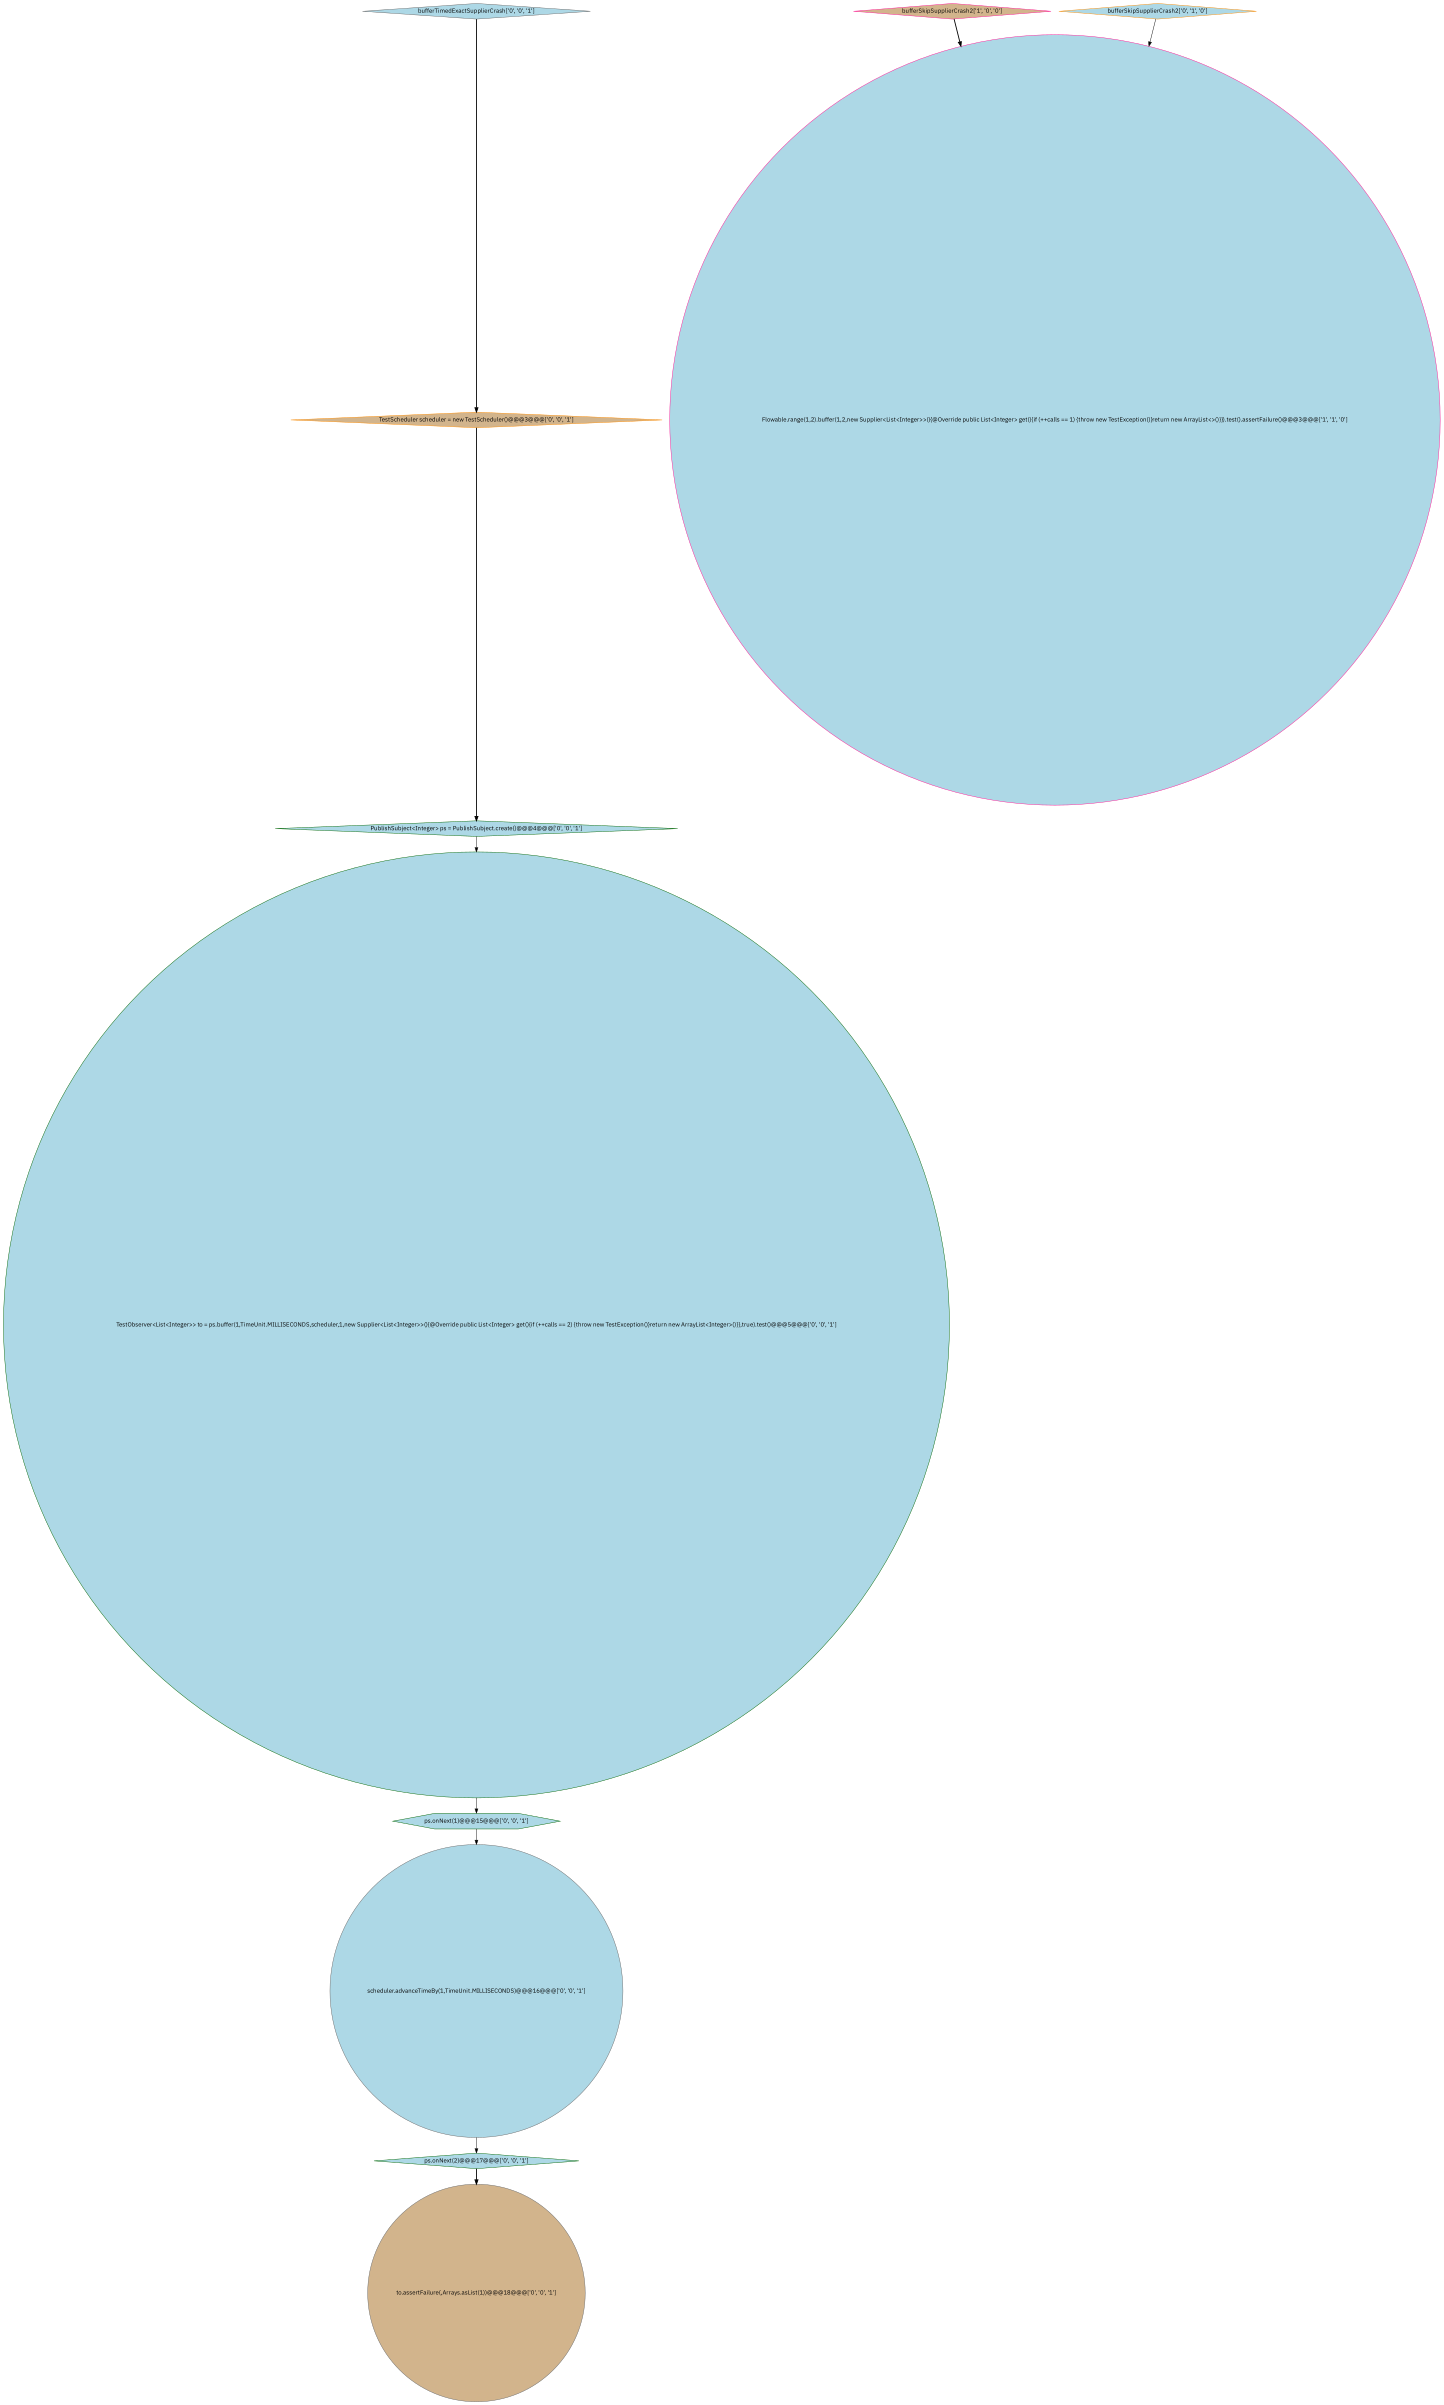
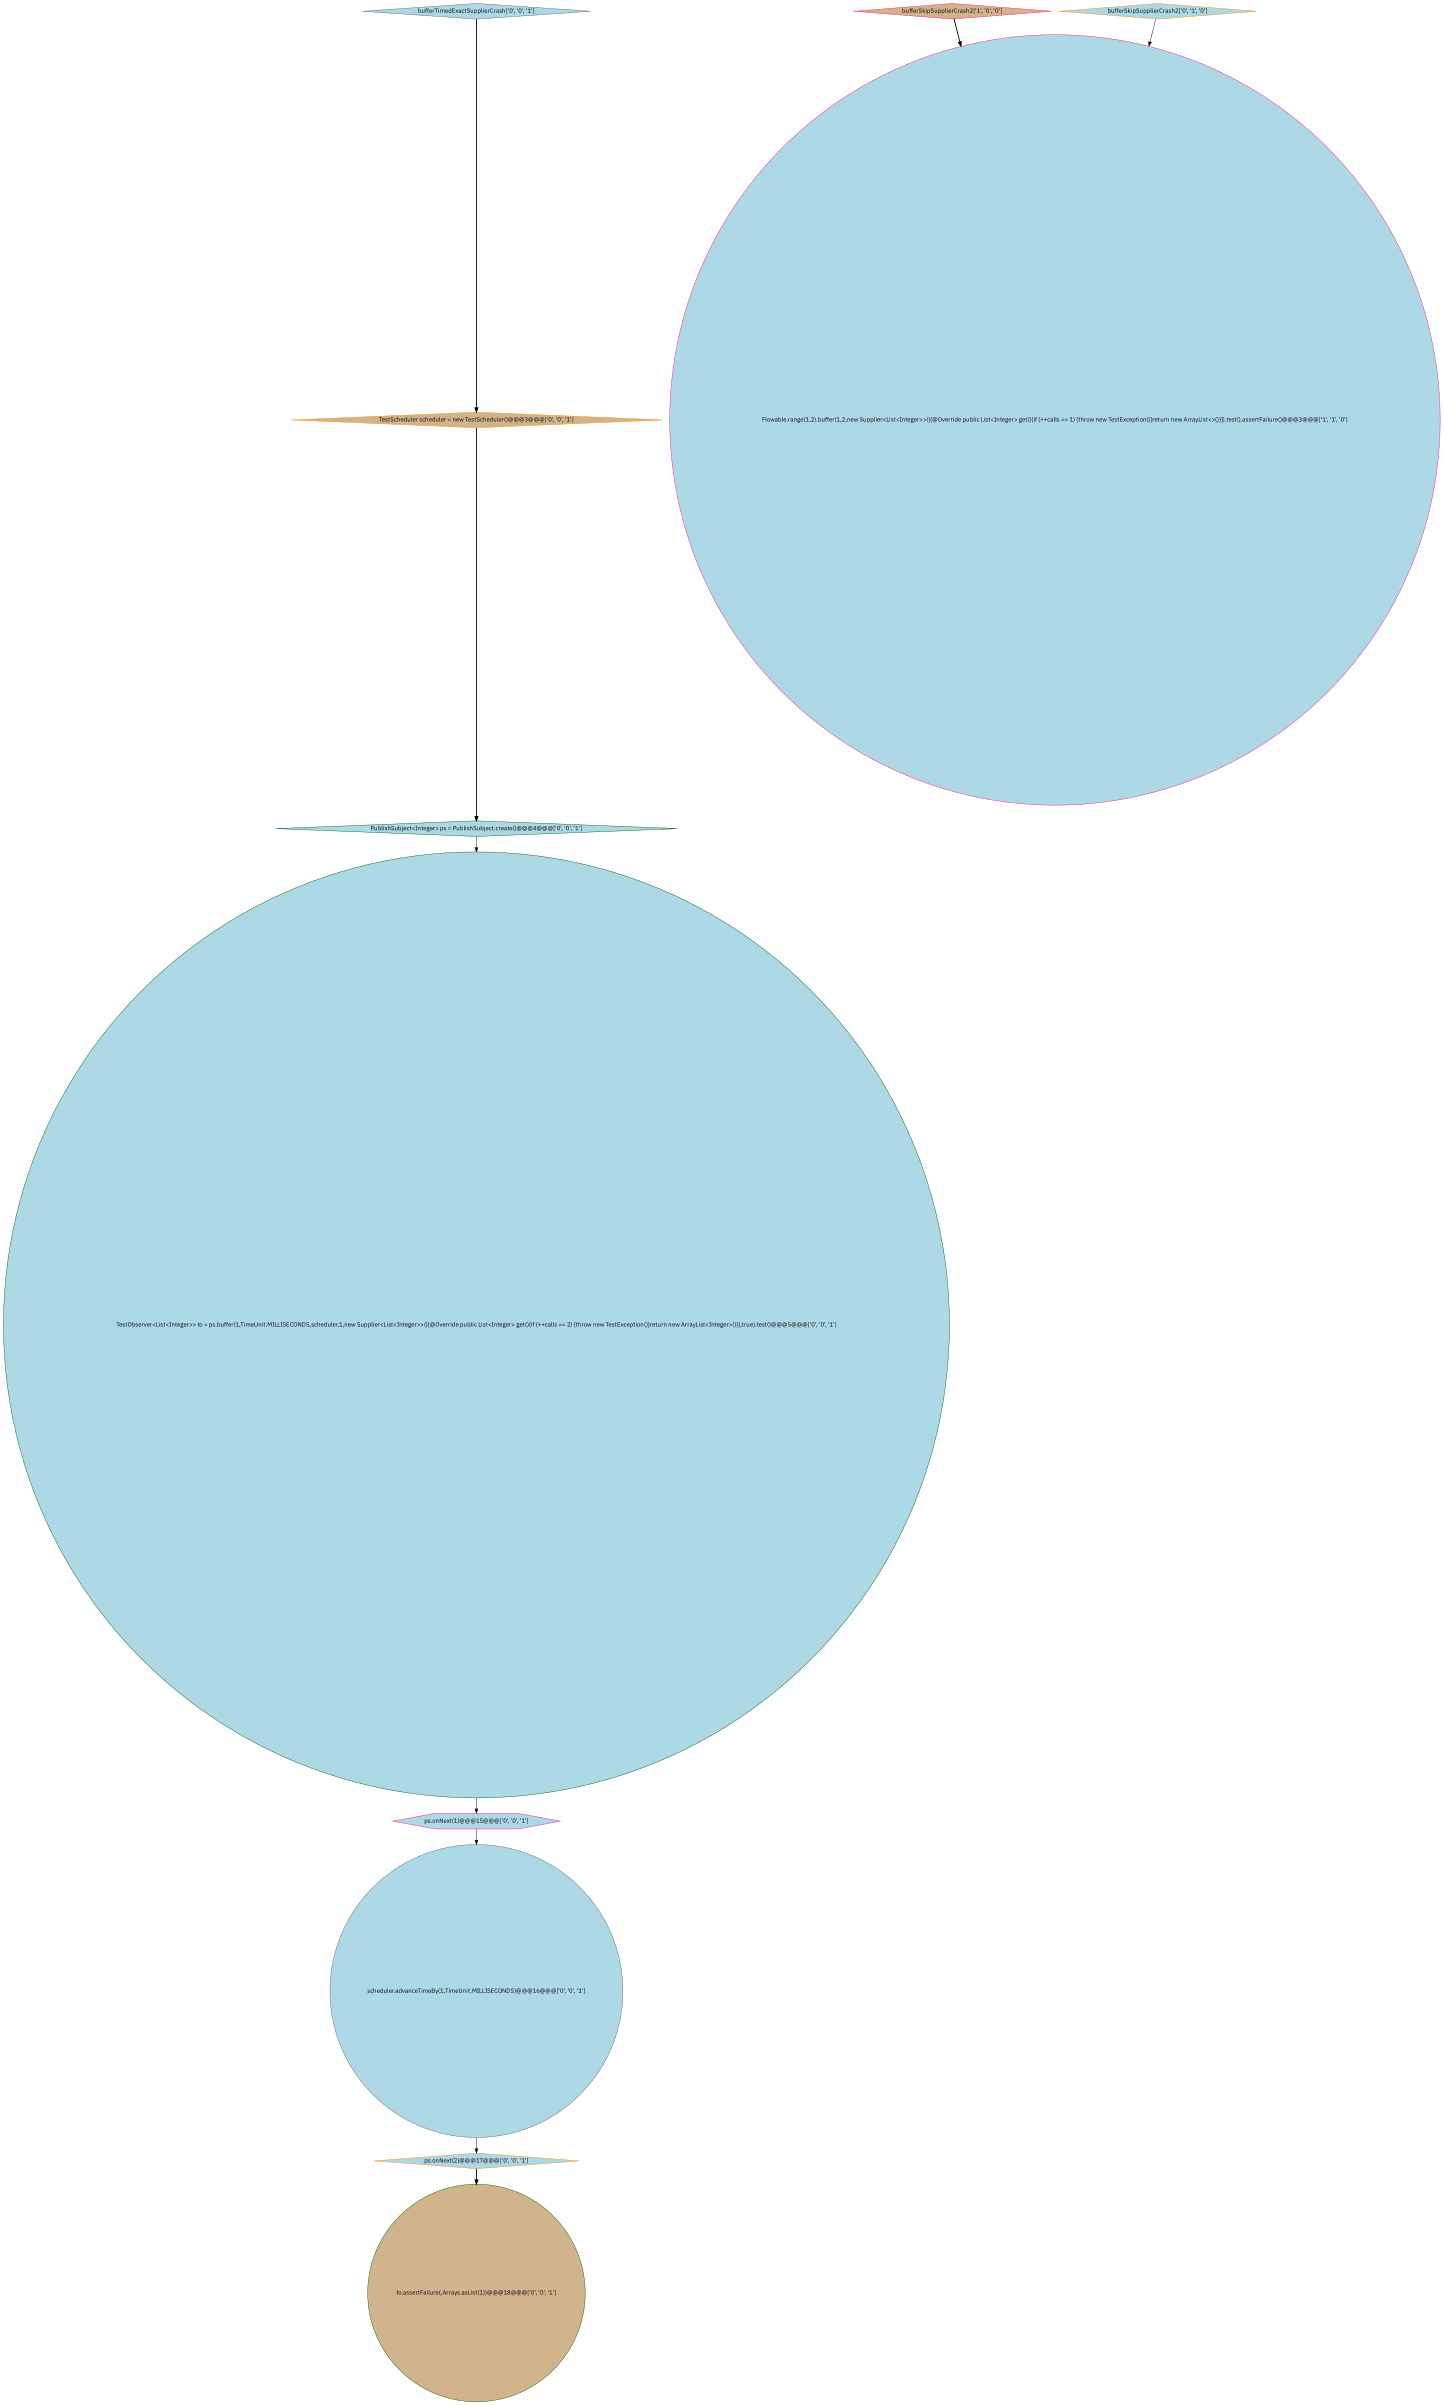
(476, 1821) -> (476, 1821)
(476, 2161) -> (476, 2161)
(476, 2293) -> (476, 2293)
